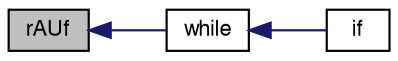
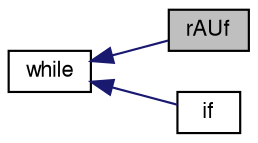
(138, 30) -> (140, 48)
